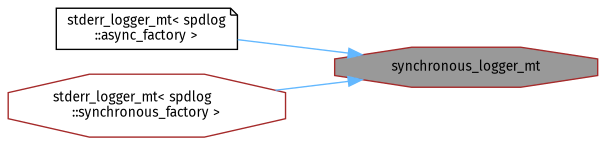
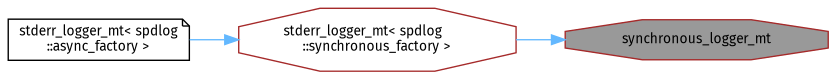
(293, 46) -> (207, 40)
